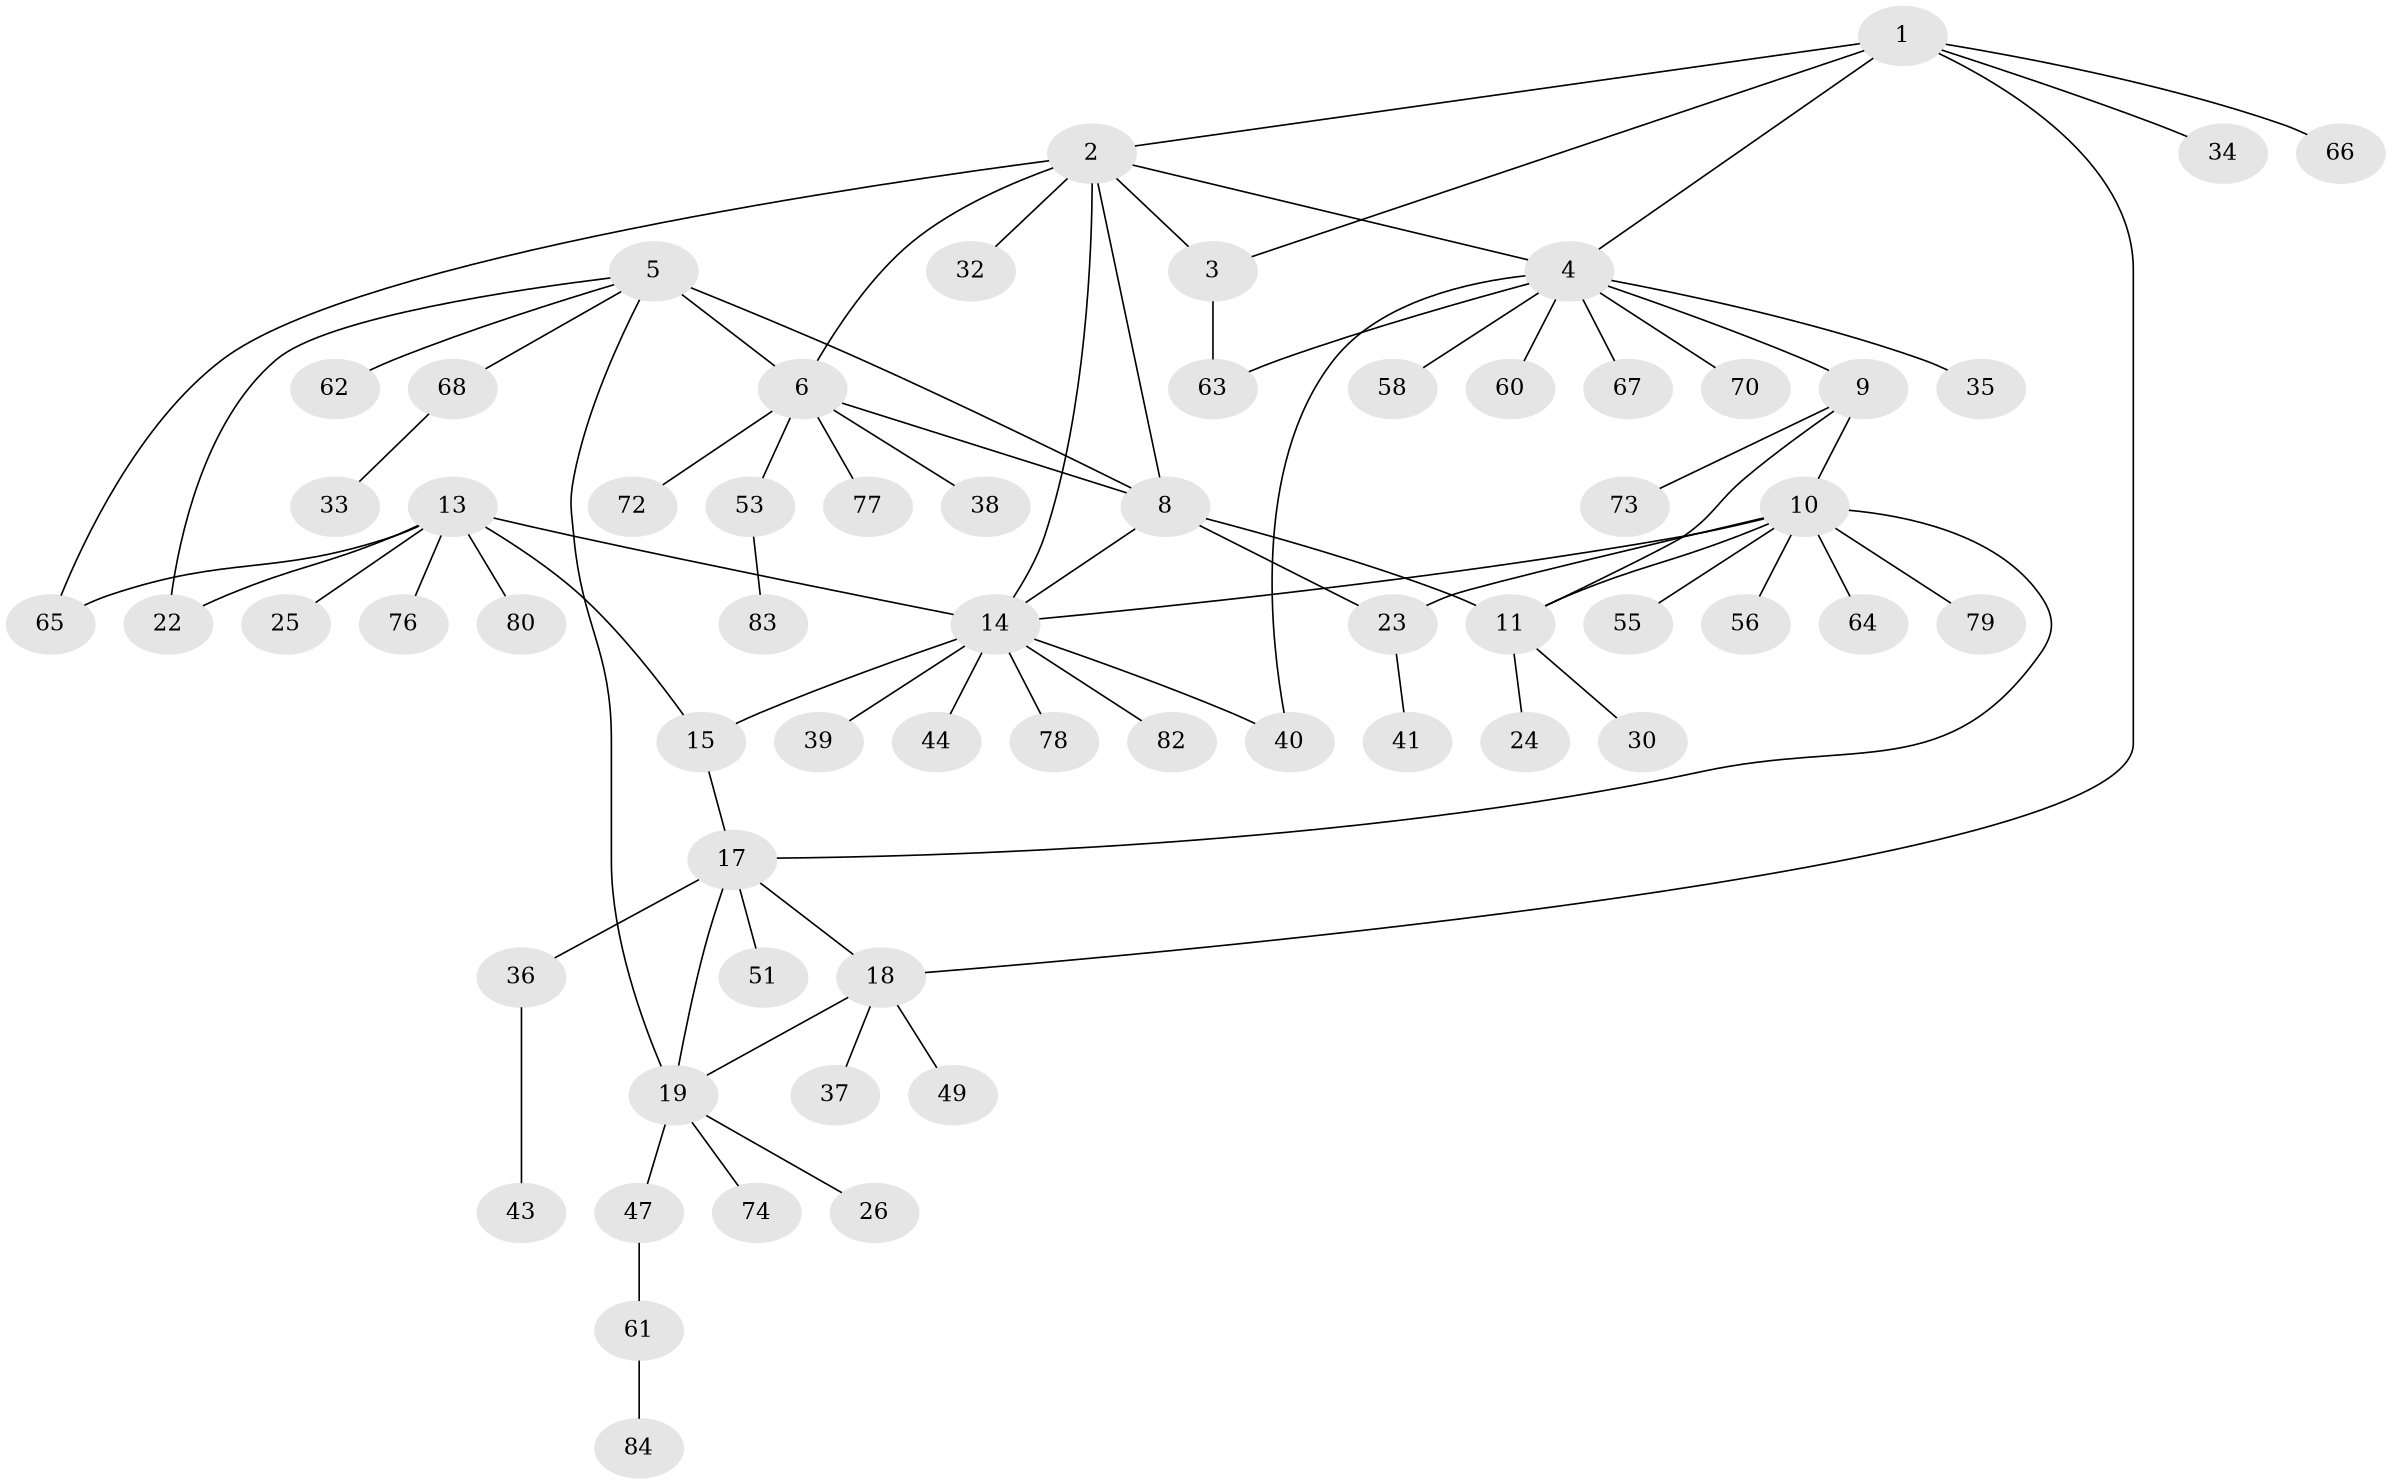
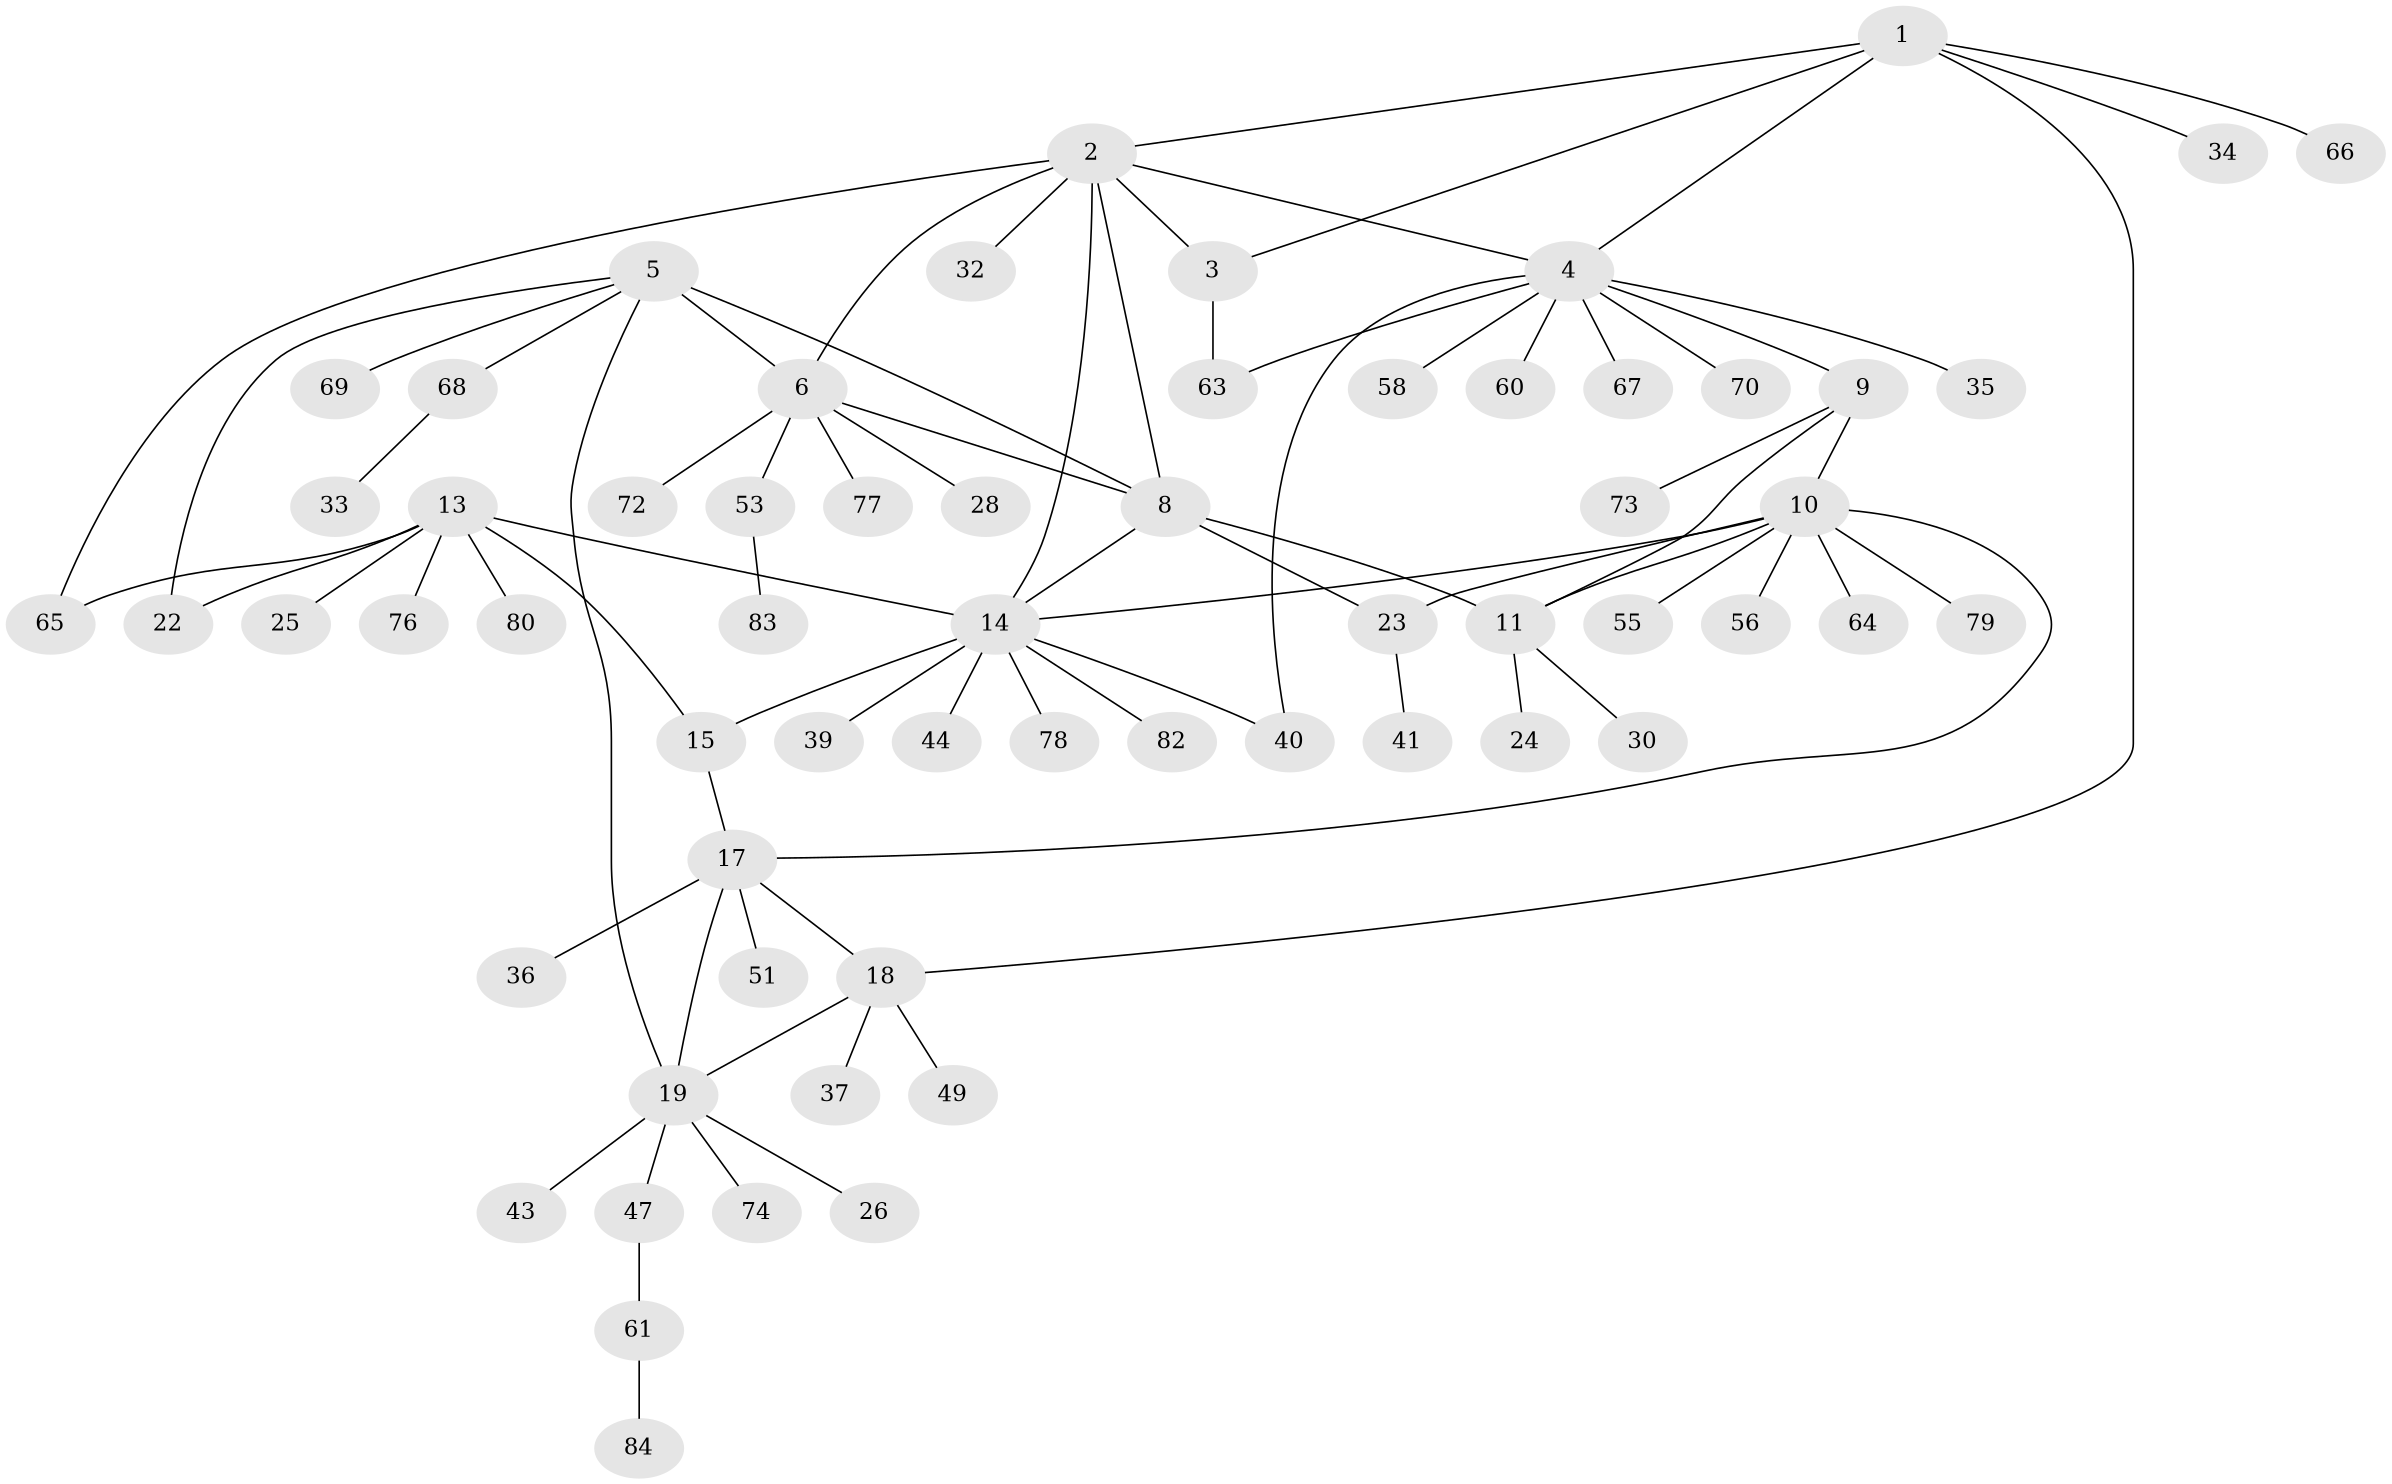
(335, 389) -> (335, 389)
(986, 507) -> (986, 507)
(521, 1095) -> (597, 1154)
